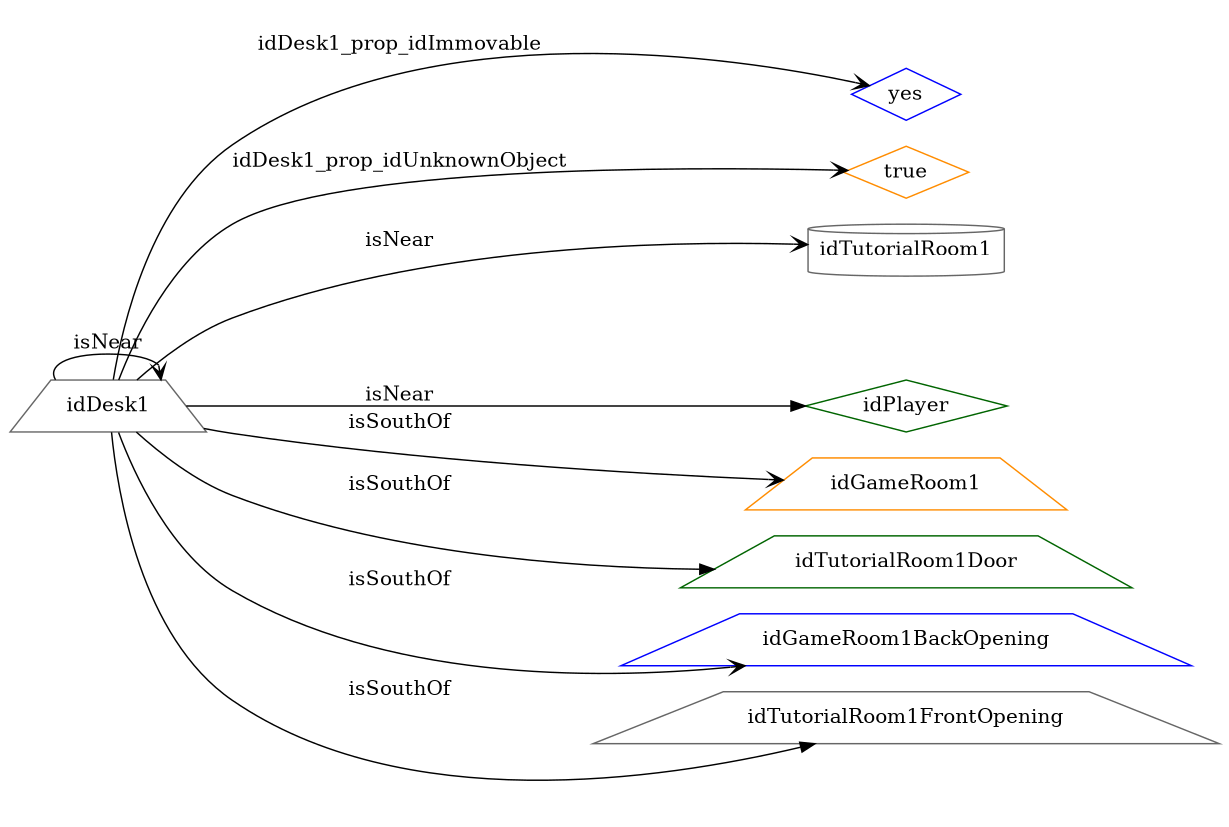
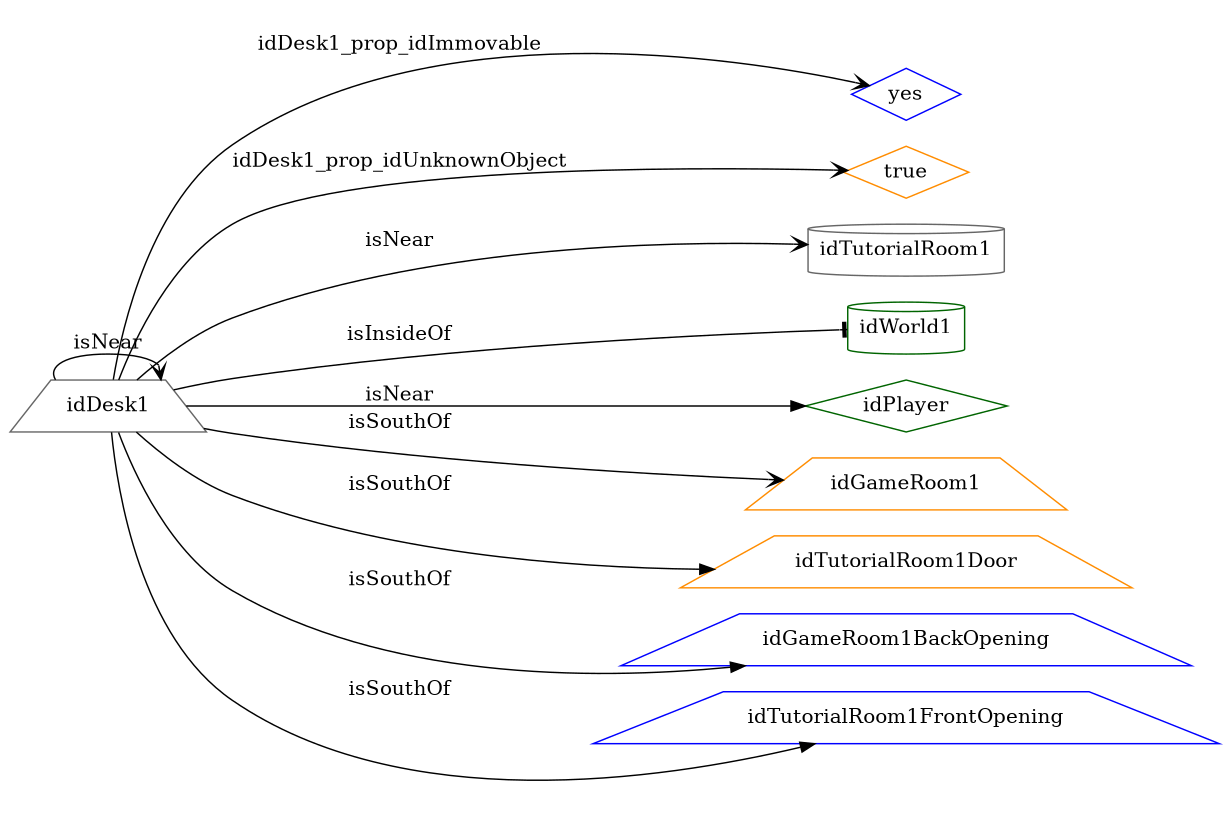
none -> (906, 328)
(906, 562) -> (906, 562)
(378, 648) -> (378, 648)
(906, 718) -> (906, 718)
